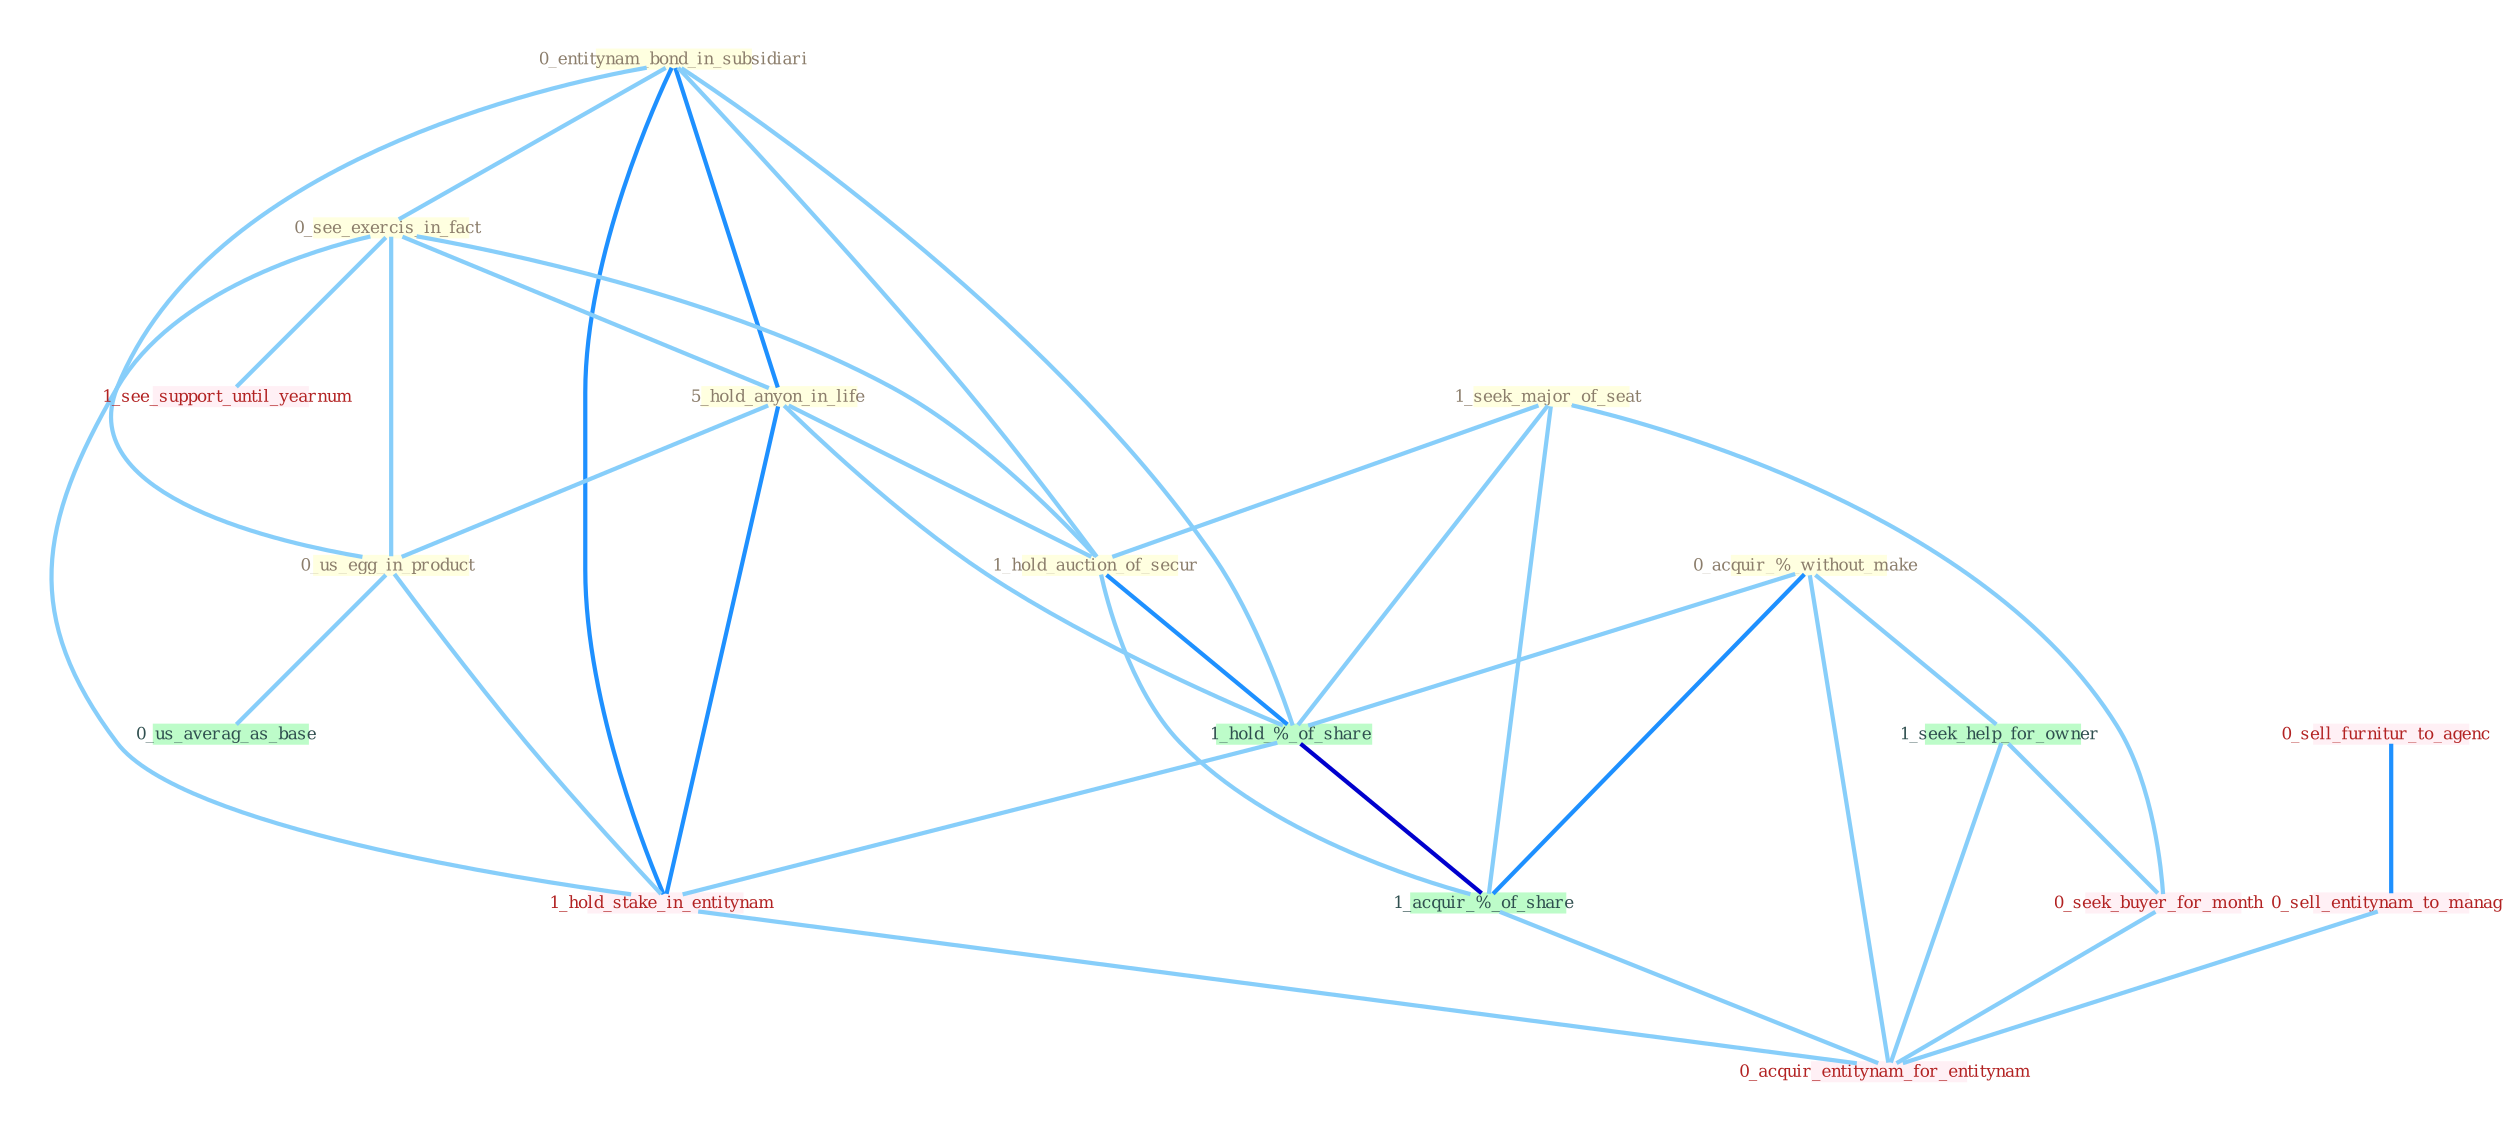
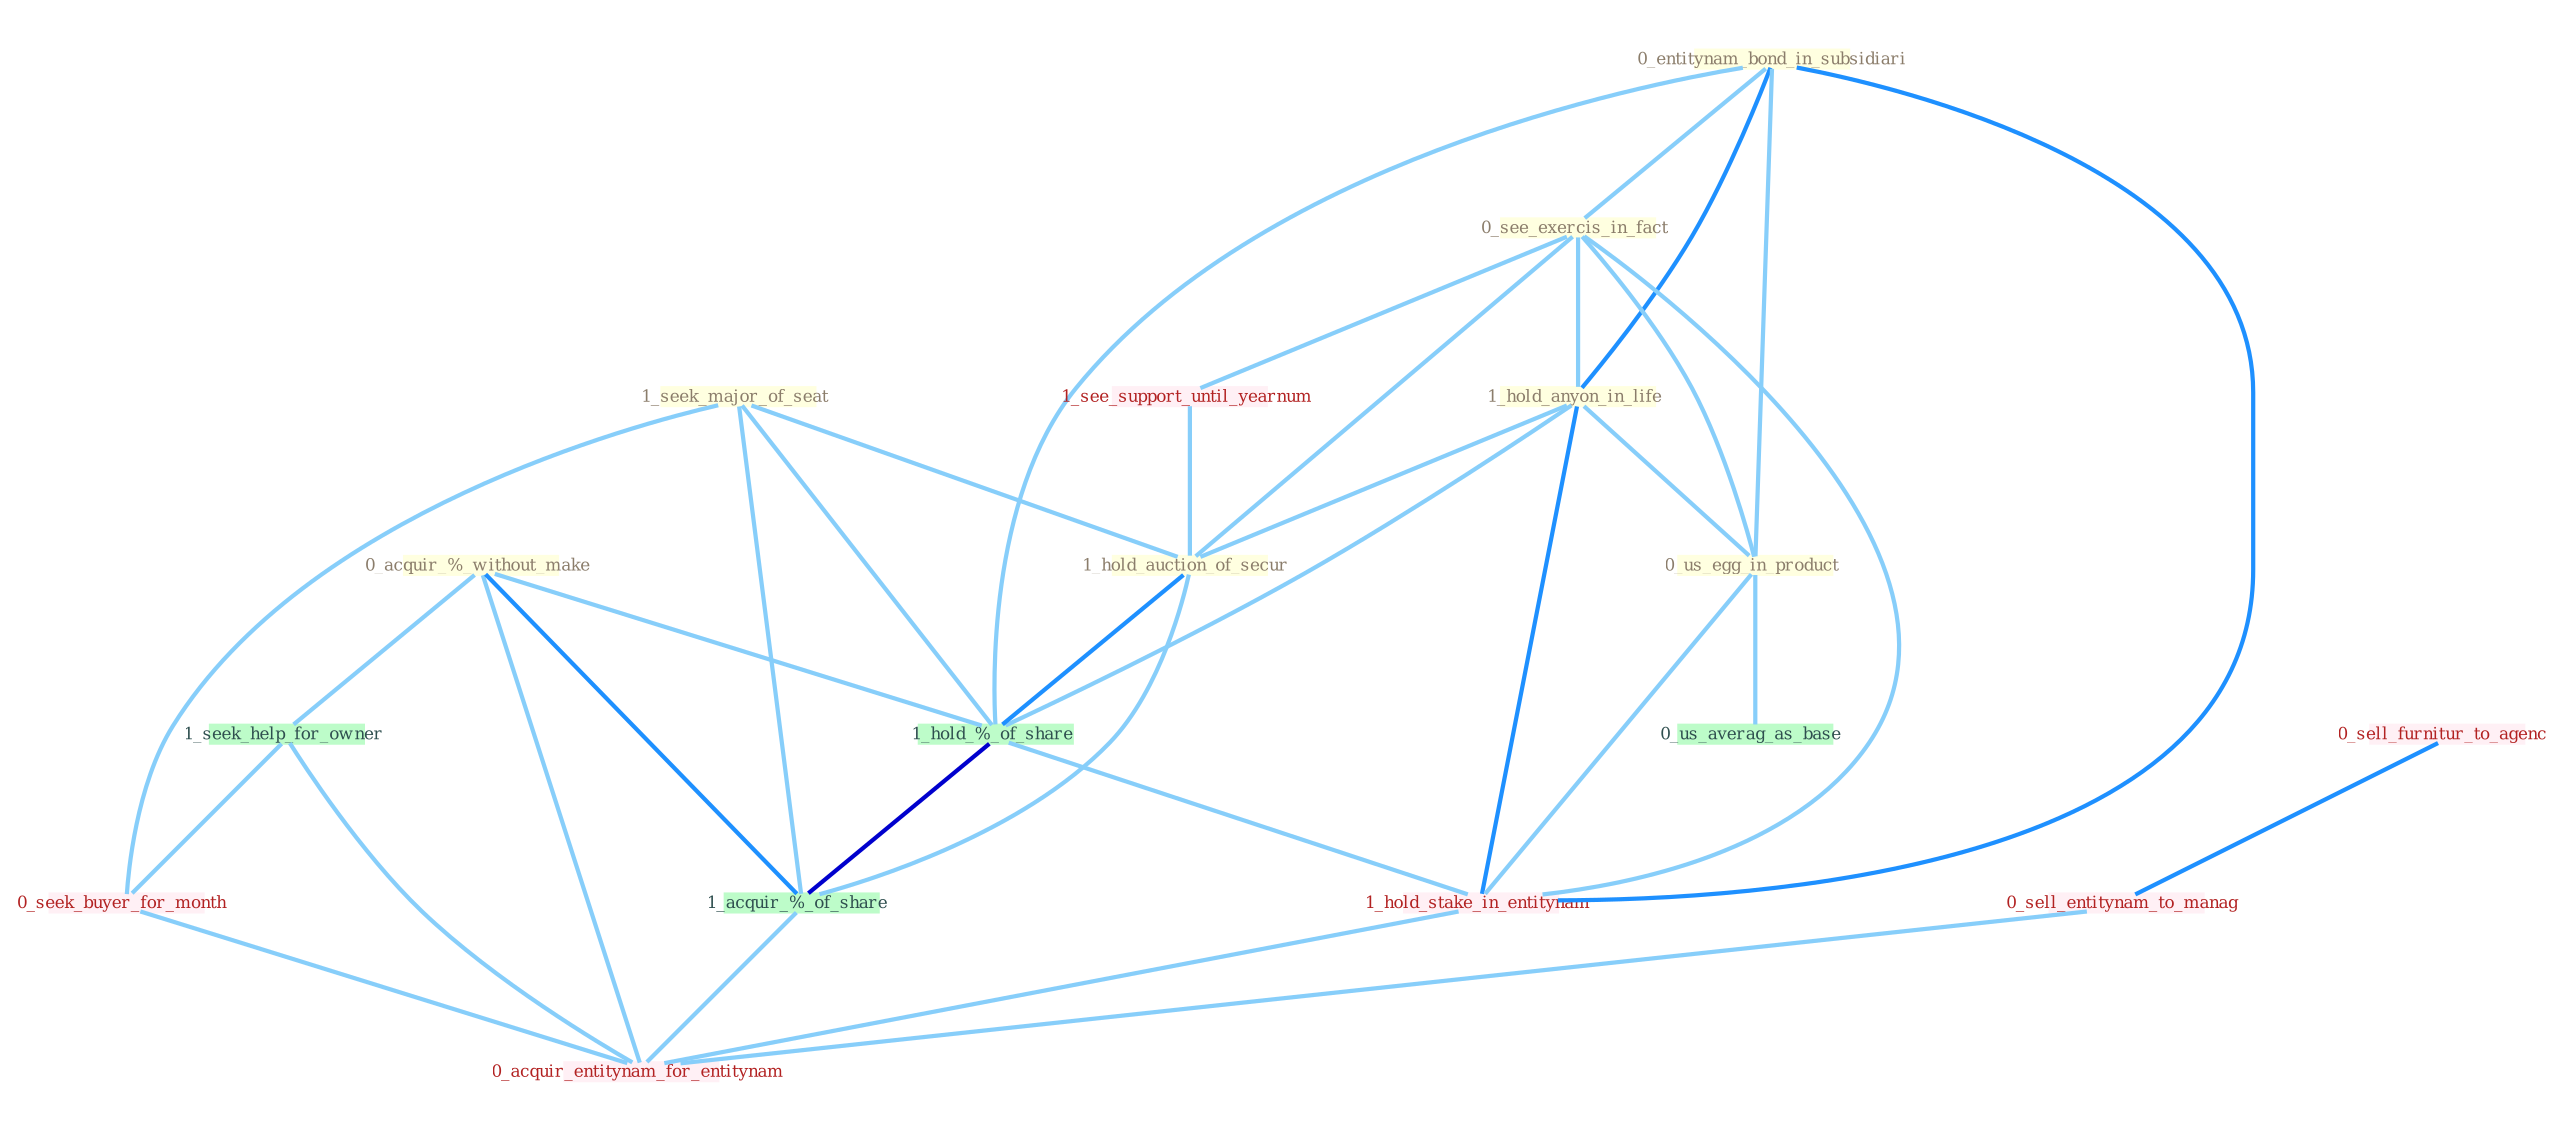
(895, 306) -> (1190, 481)
(779, 397) -> (1578, 397)
